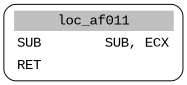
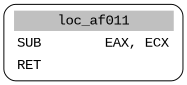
(93, 43) -> (93, 43)
